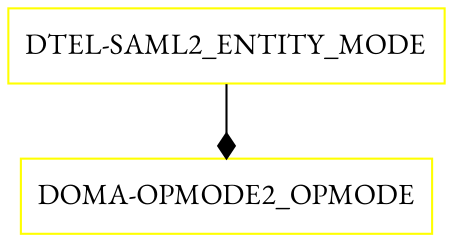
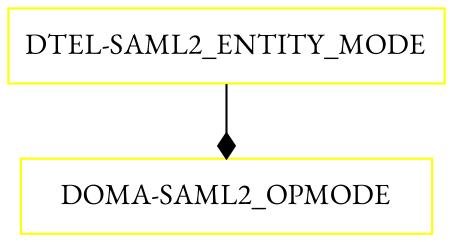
(226, 196) -> (226, 196)
